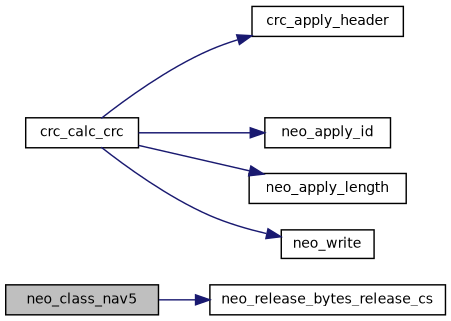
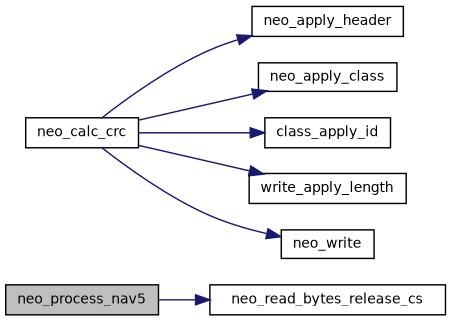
(328, 21) -> (328, 21)
none -> (328, 77)
(82, 133) -> (82, 133)
(328, 133) -> (328, 133)
(328, 188) -> (328, 188)
(82, 300) -> (82, 300)
(328, 300) -> (328, 300)
